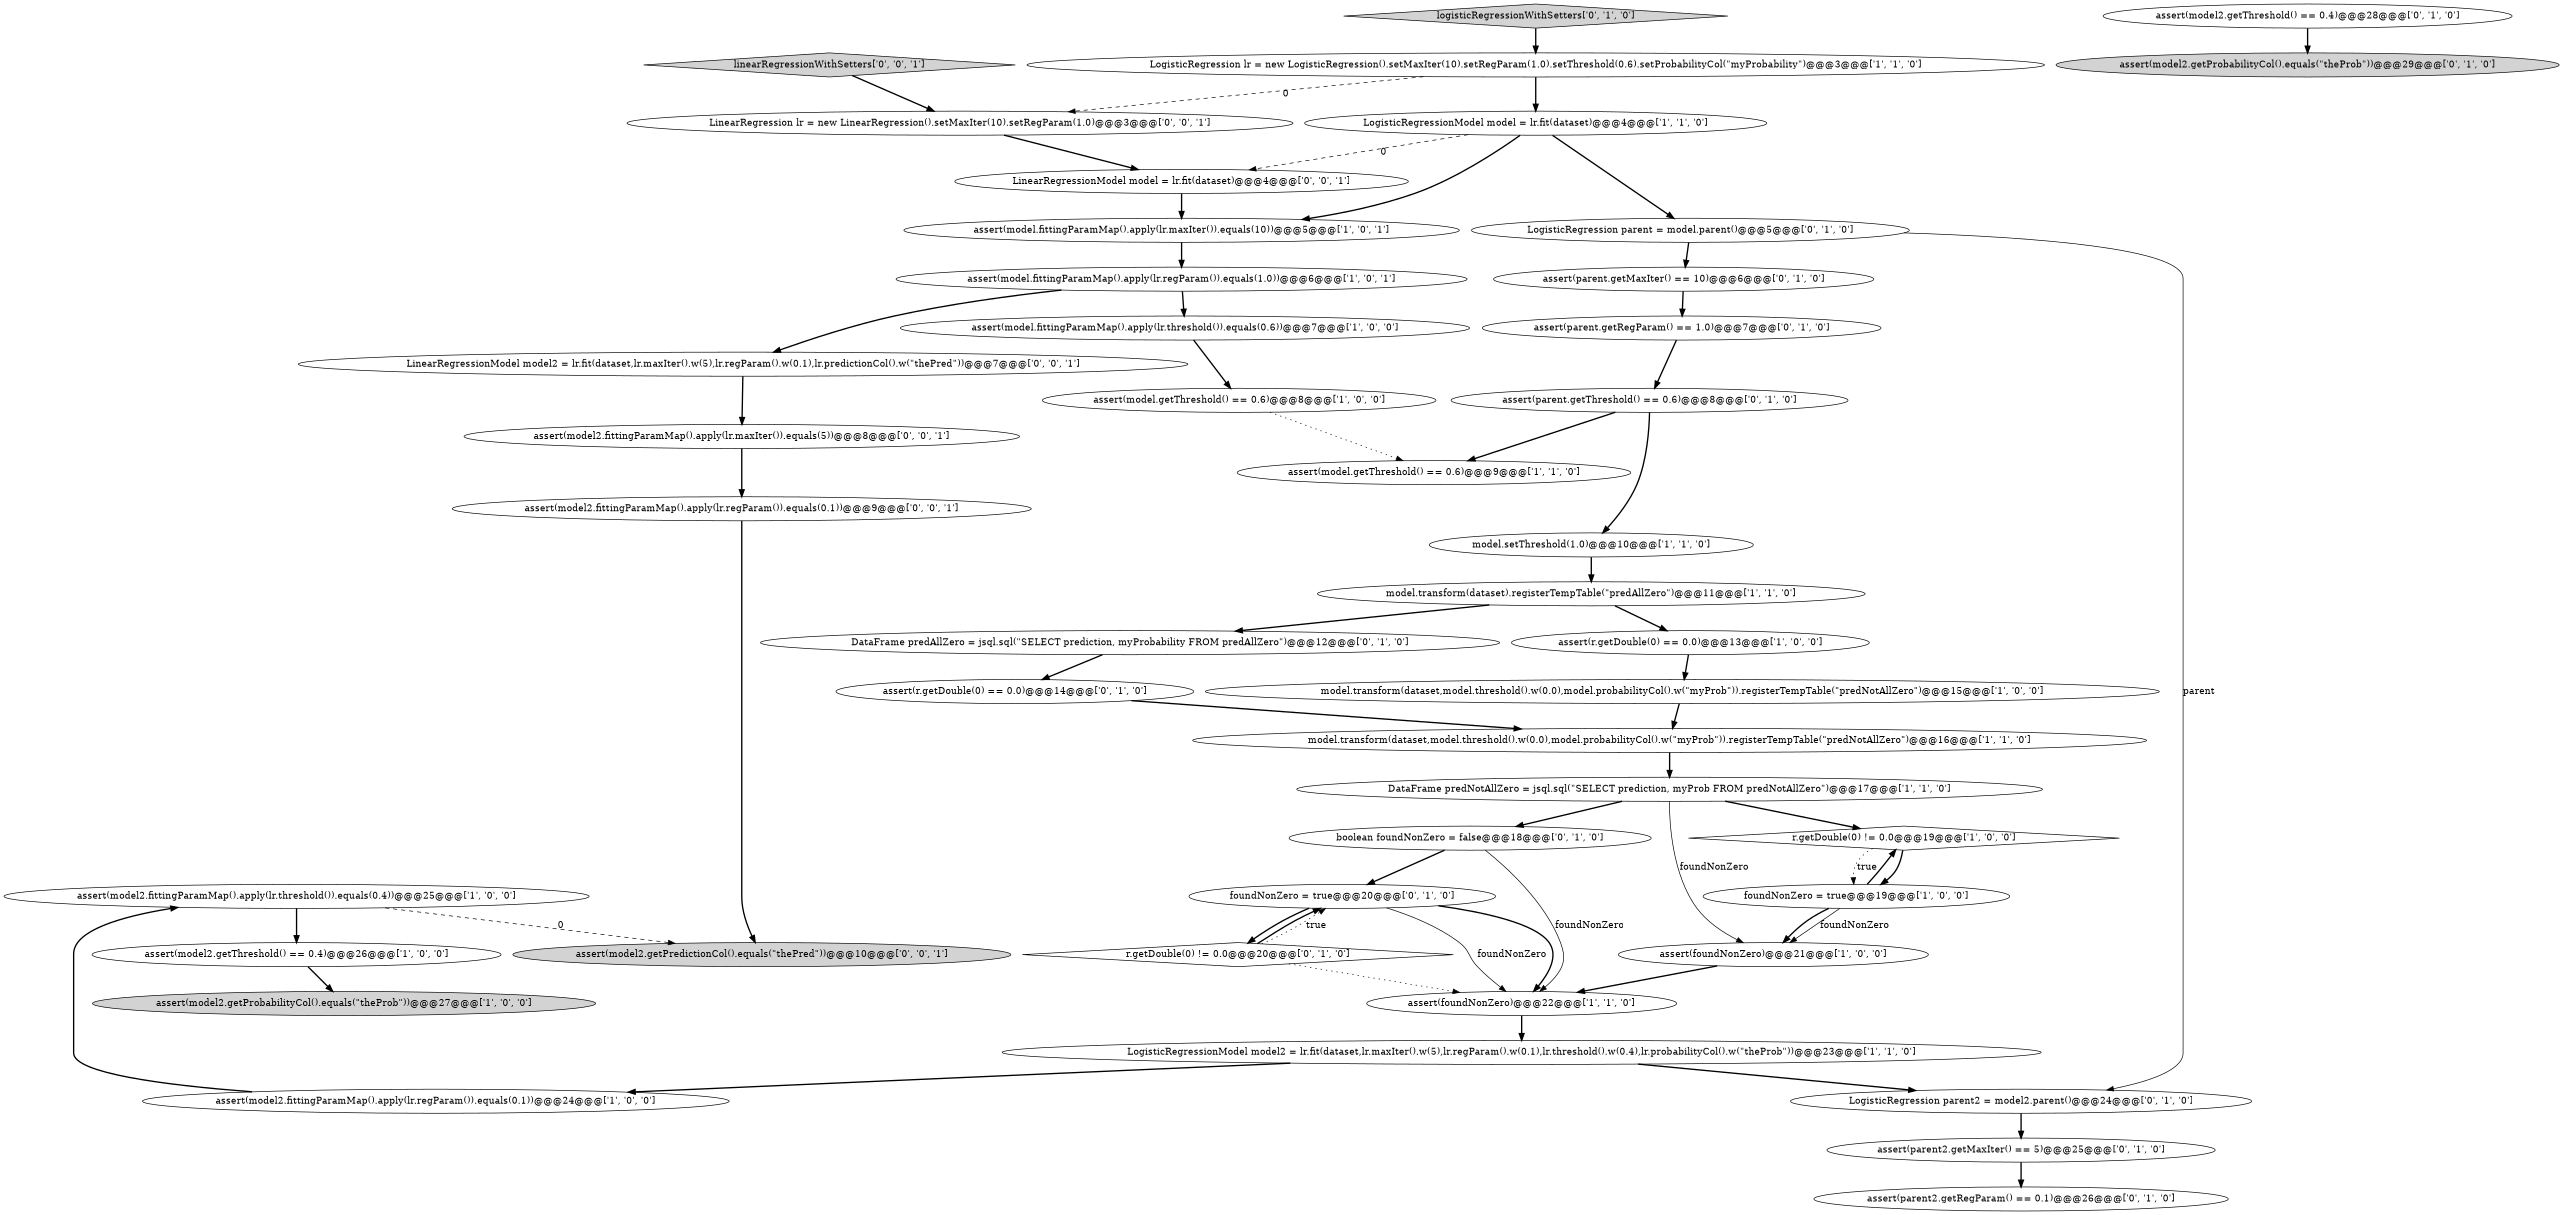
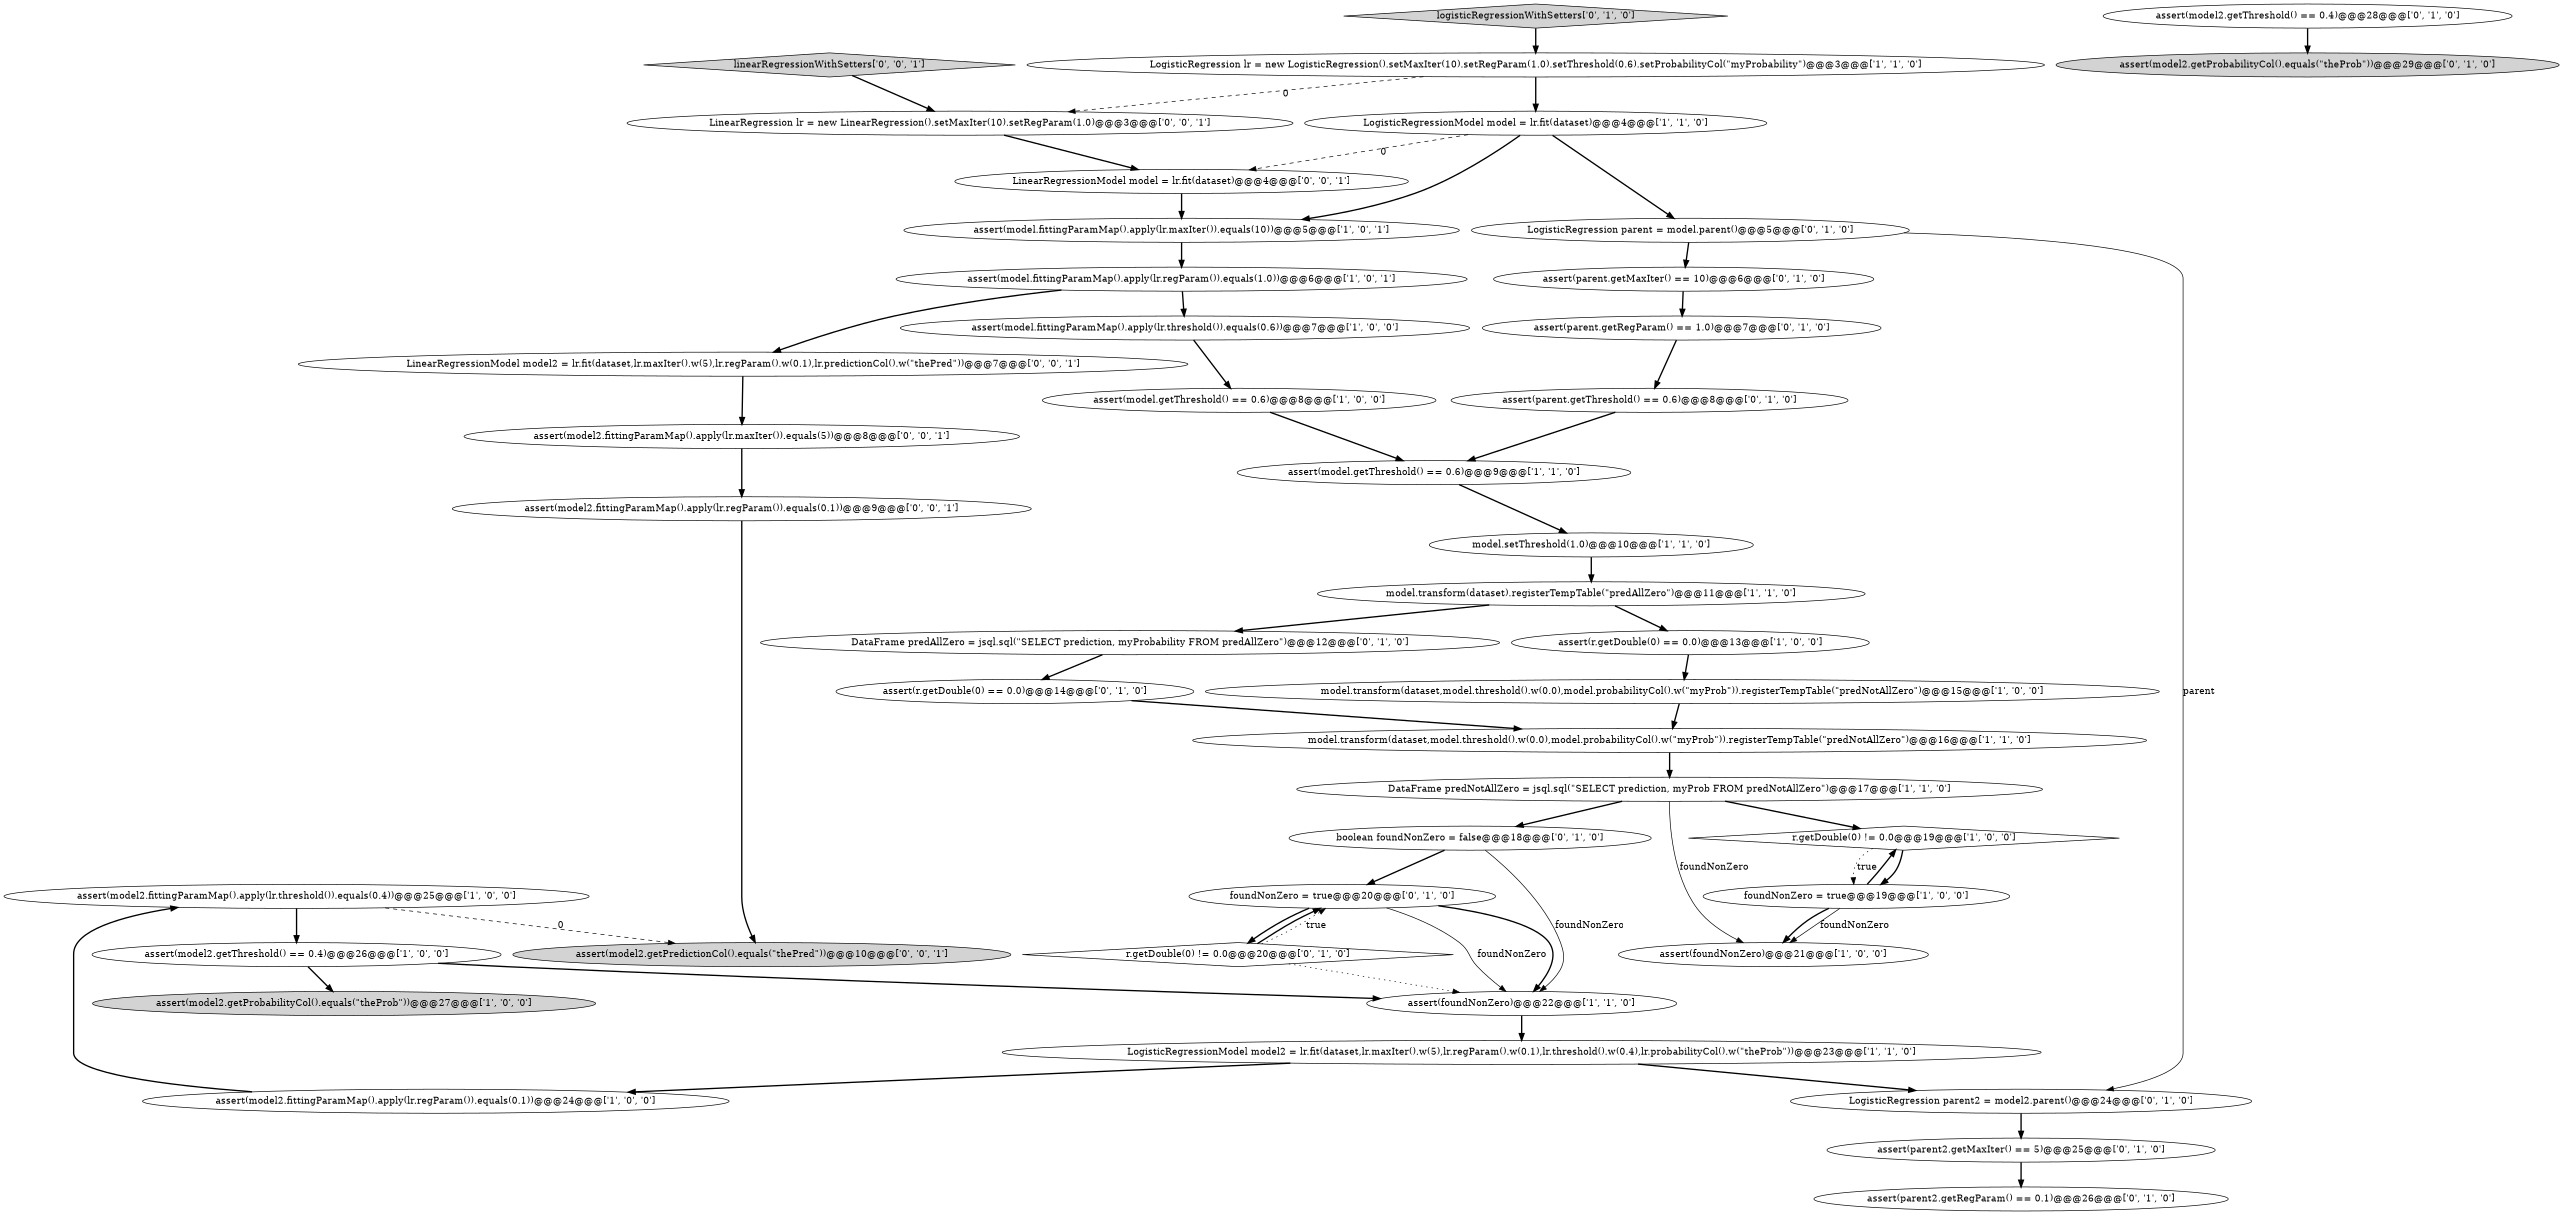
(1333, 435) -> (1333, 435)
(1640, 475) -> (1509, 507)
(1651, 978) -> (906, 983)
